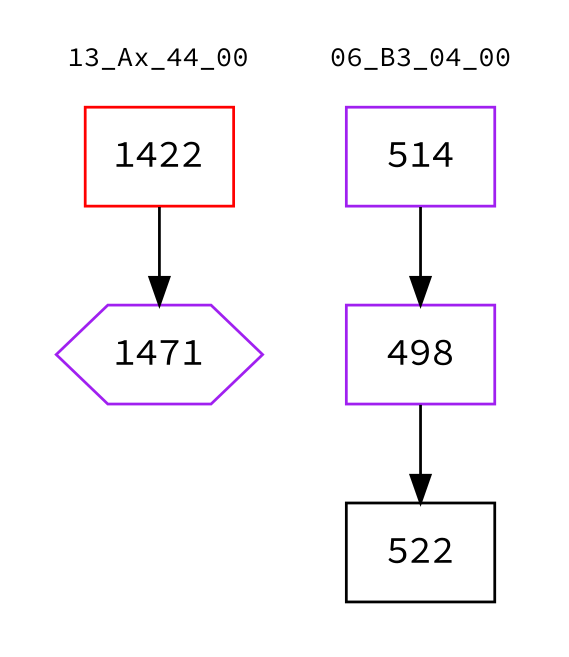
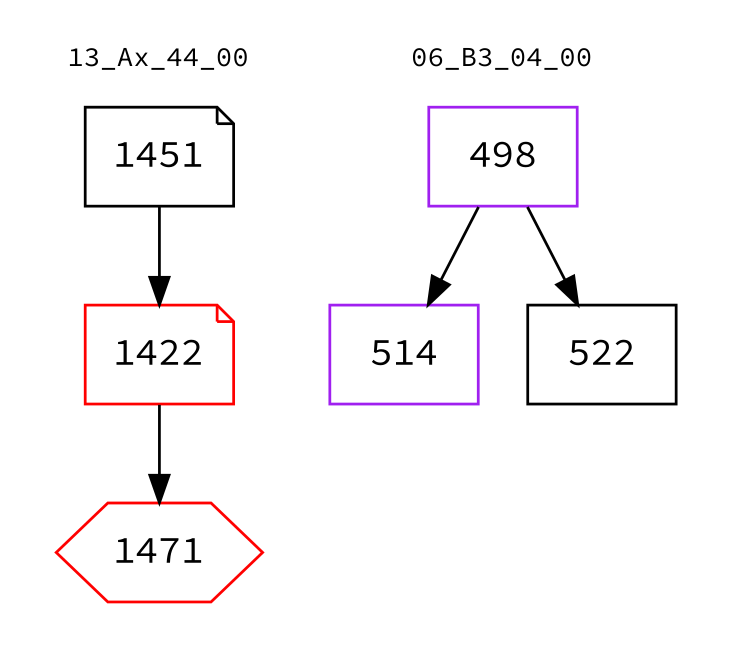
none -> (159, 157)
(159, 157) -> (159, 355)
(421, 242) -> (460, 243)
(159, 355) -> (159, 552)
